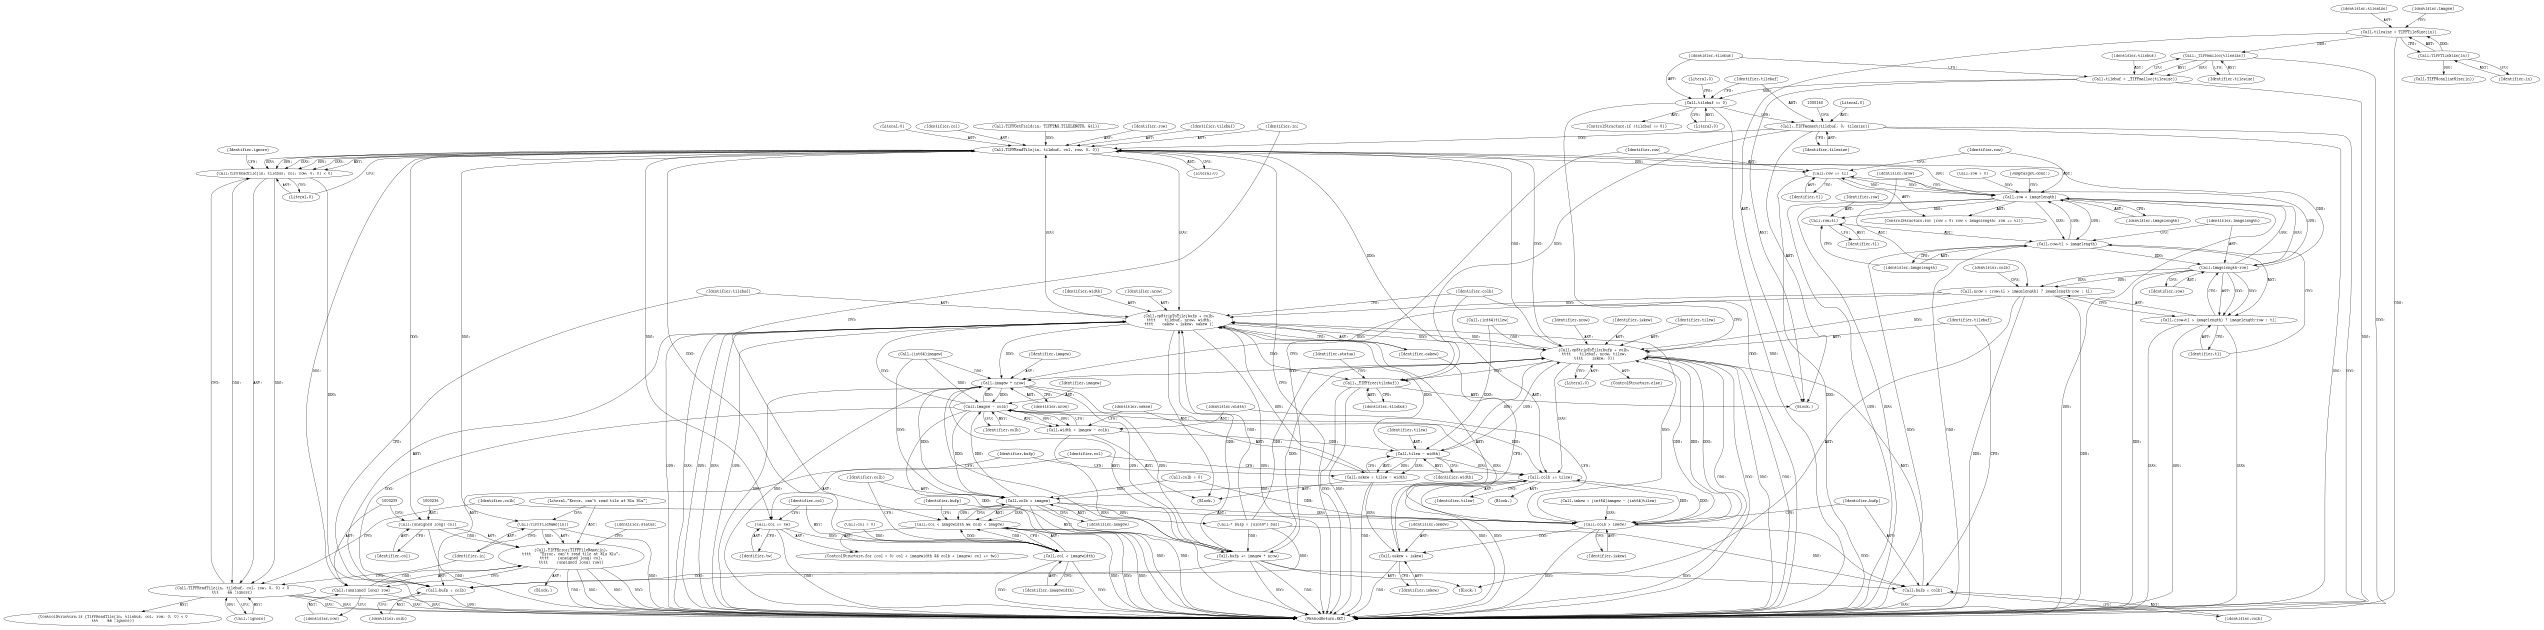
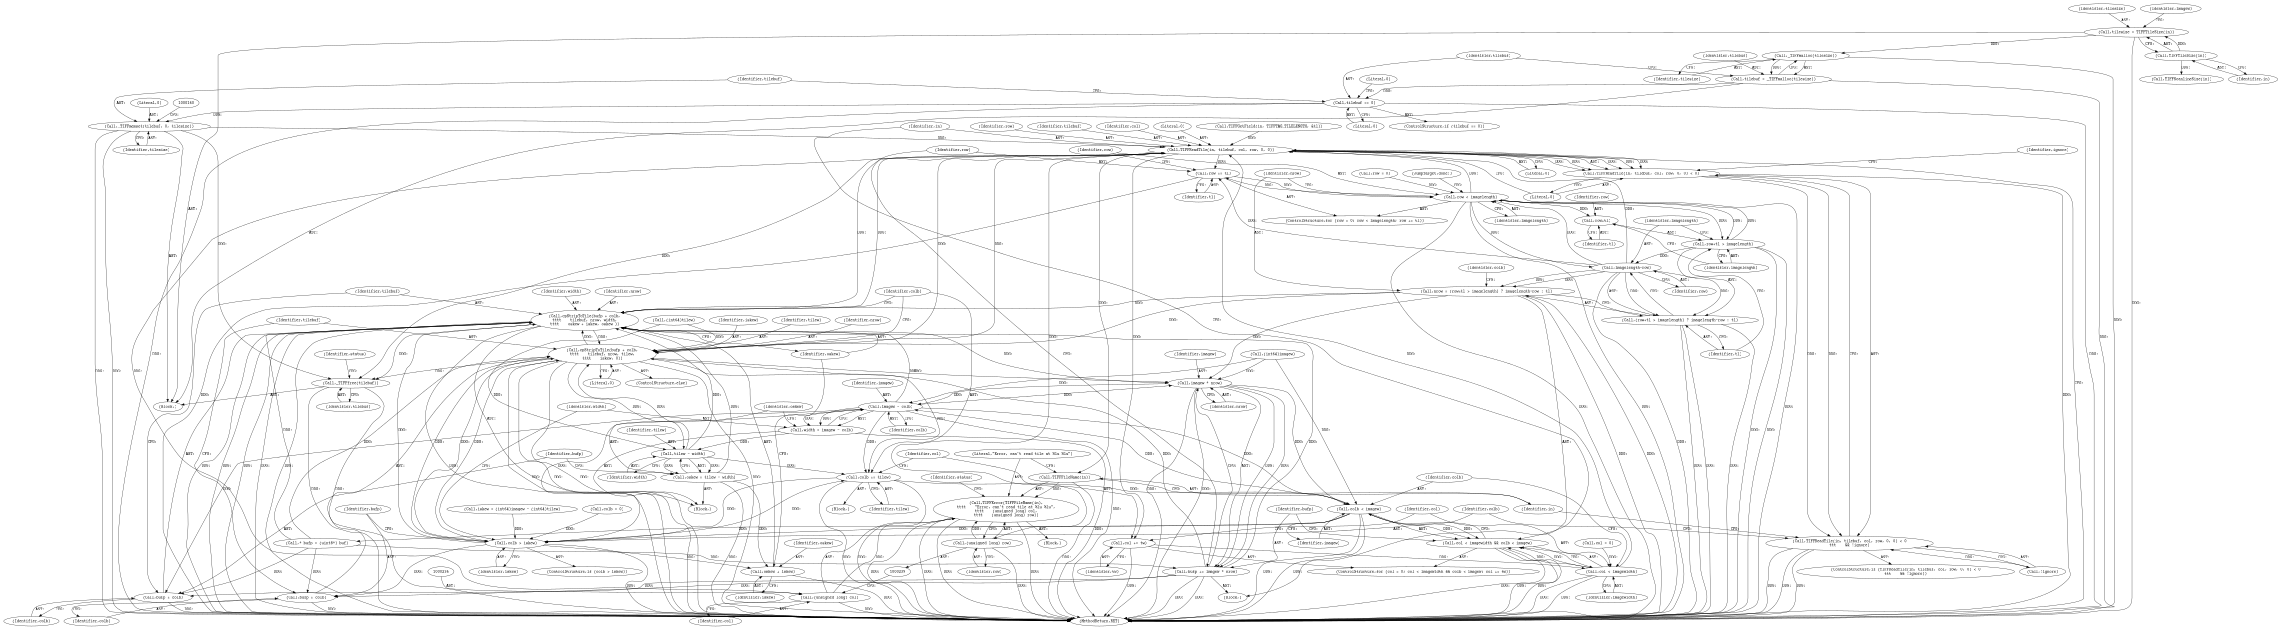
(1110, 489) -> none
(343, 538) -> (936, 557)
none -> (587, 572)
